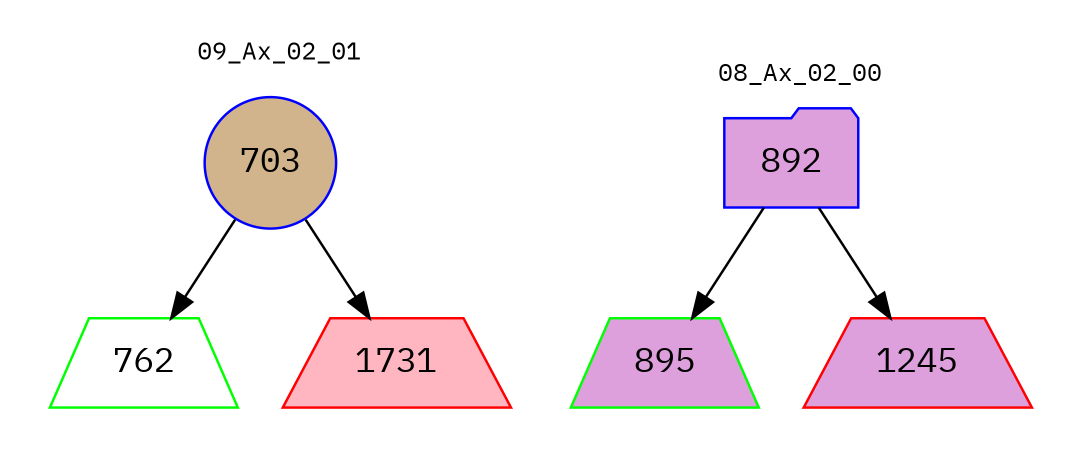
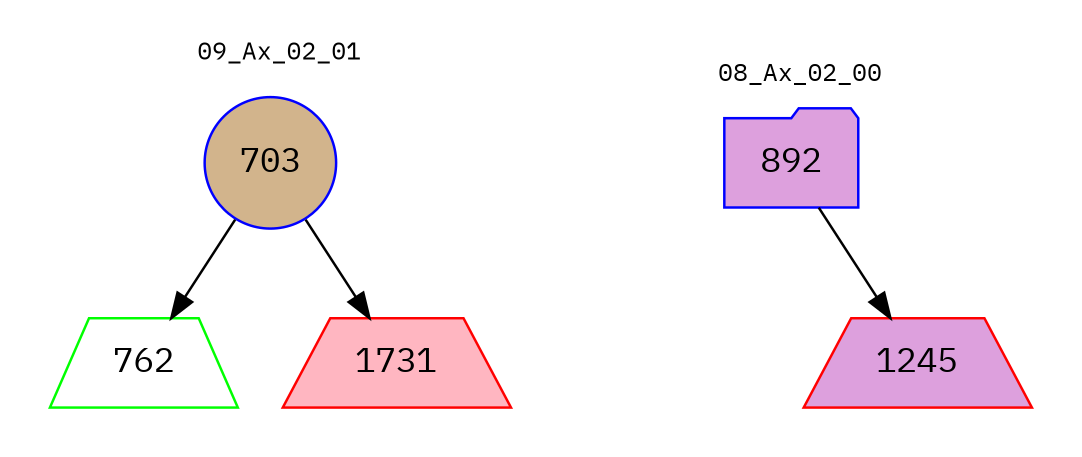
(665, 363) -> none
